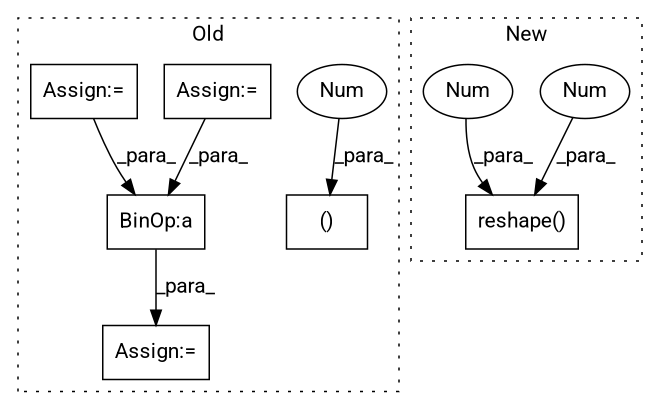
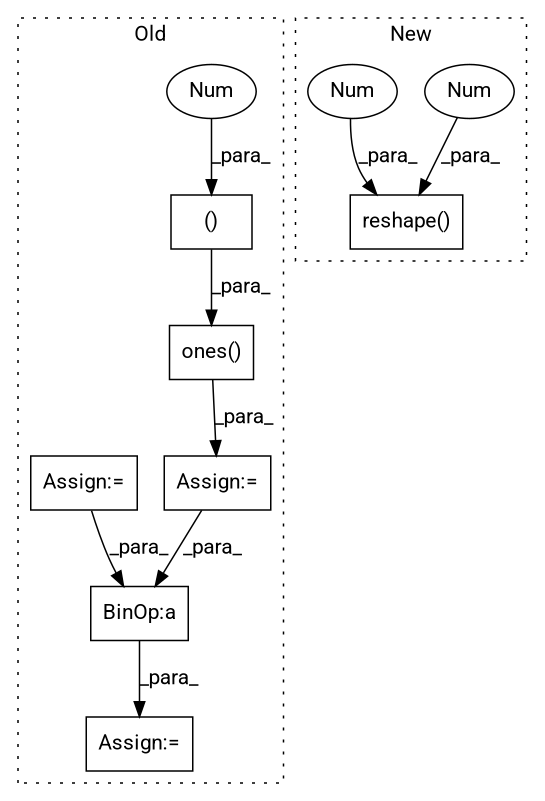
none -> (212, 352)
